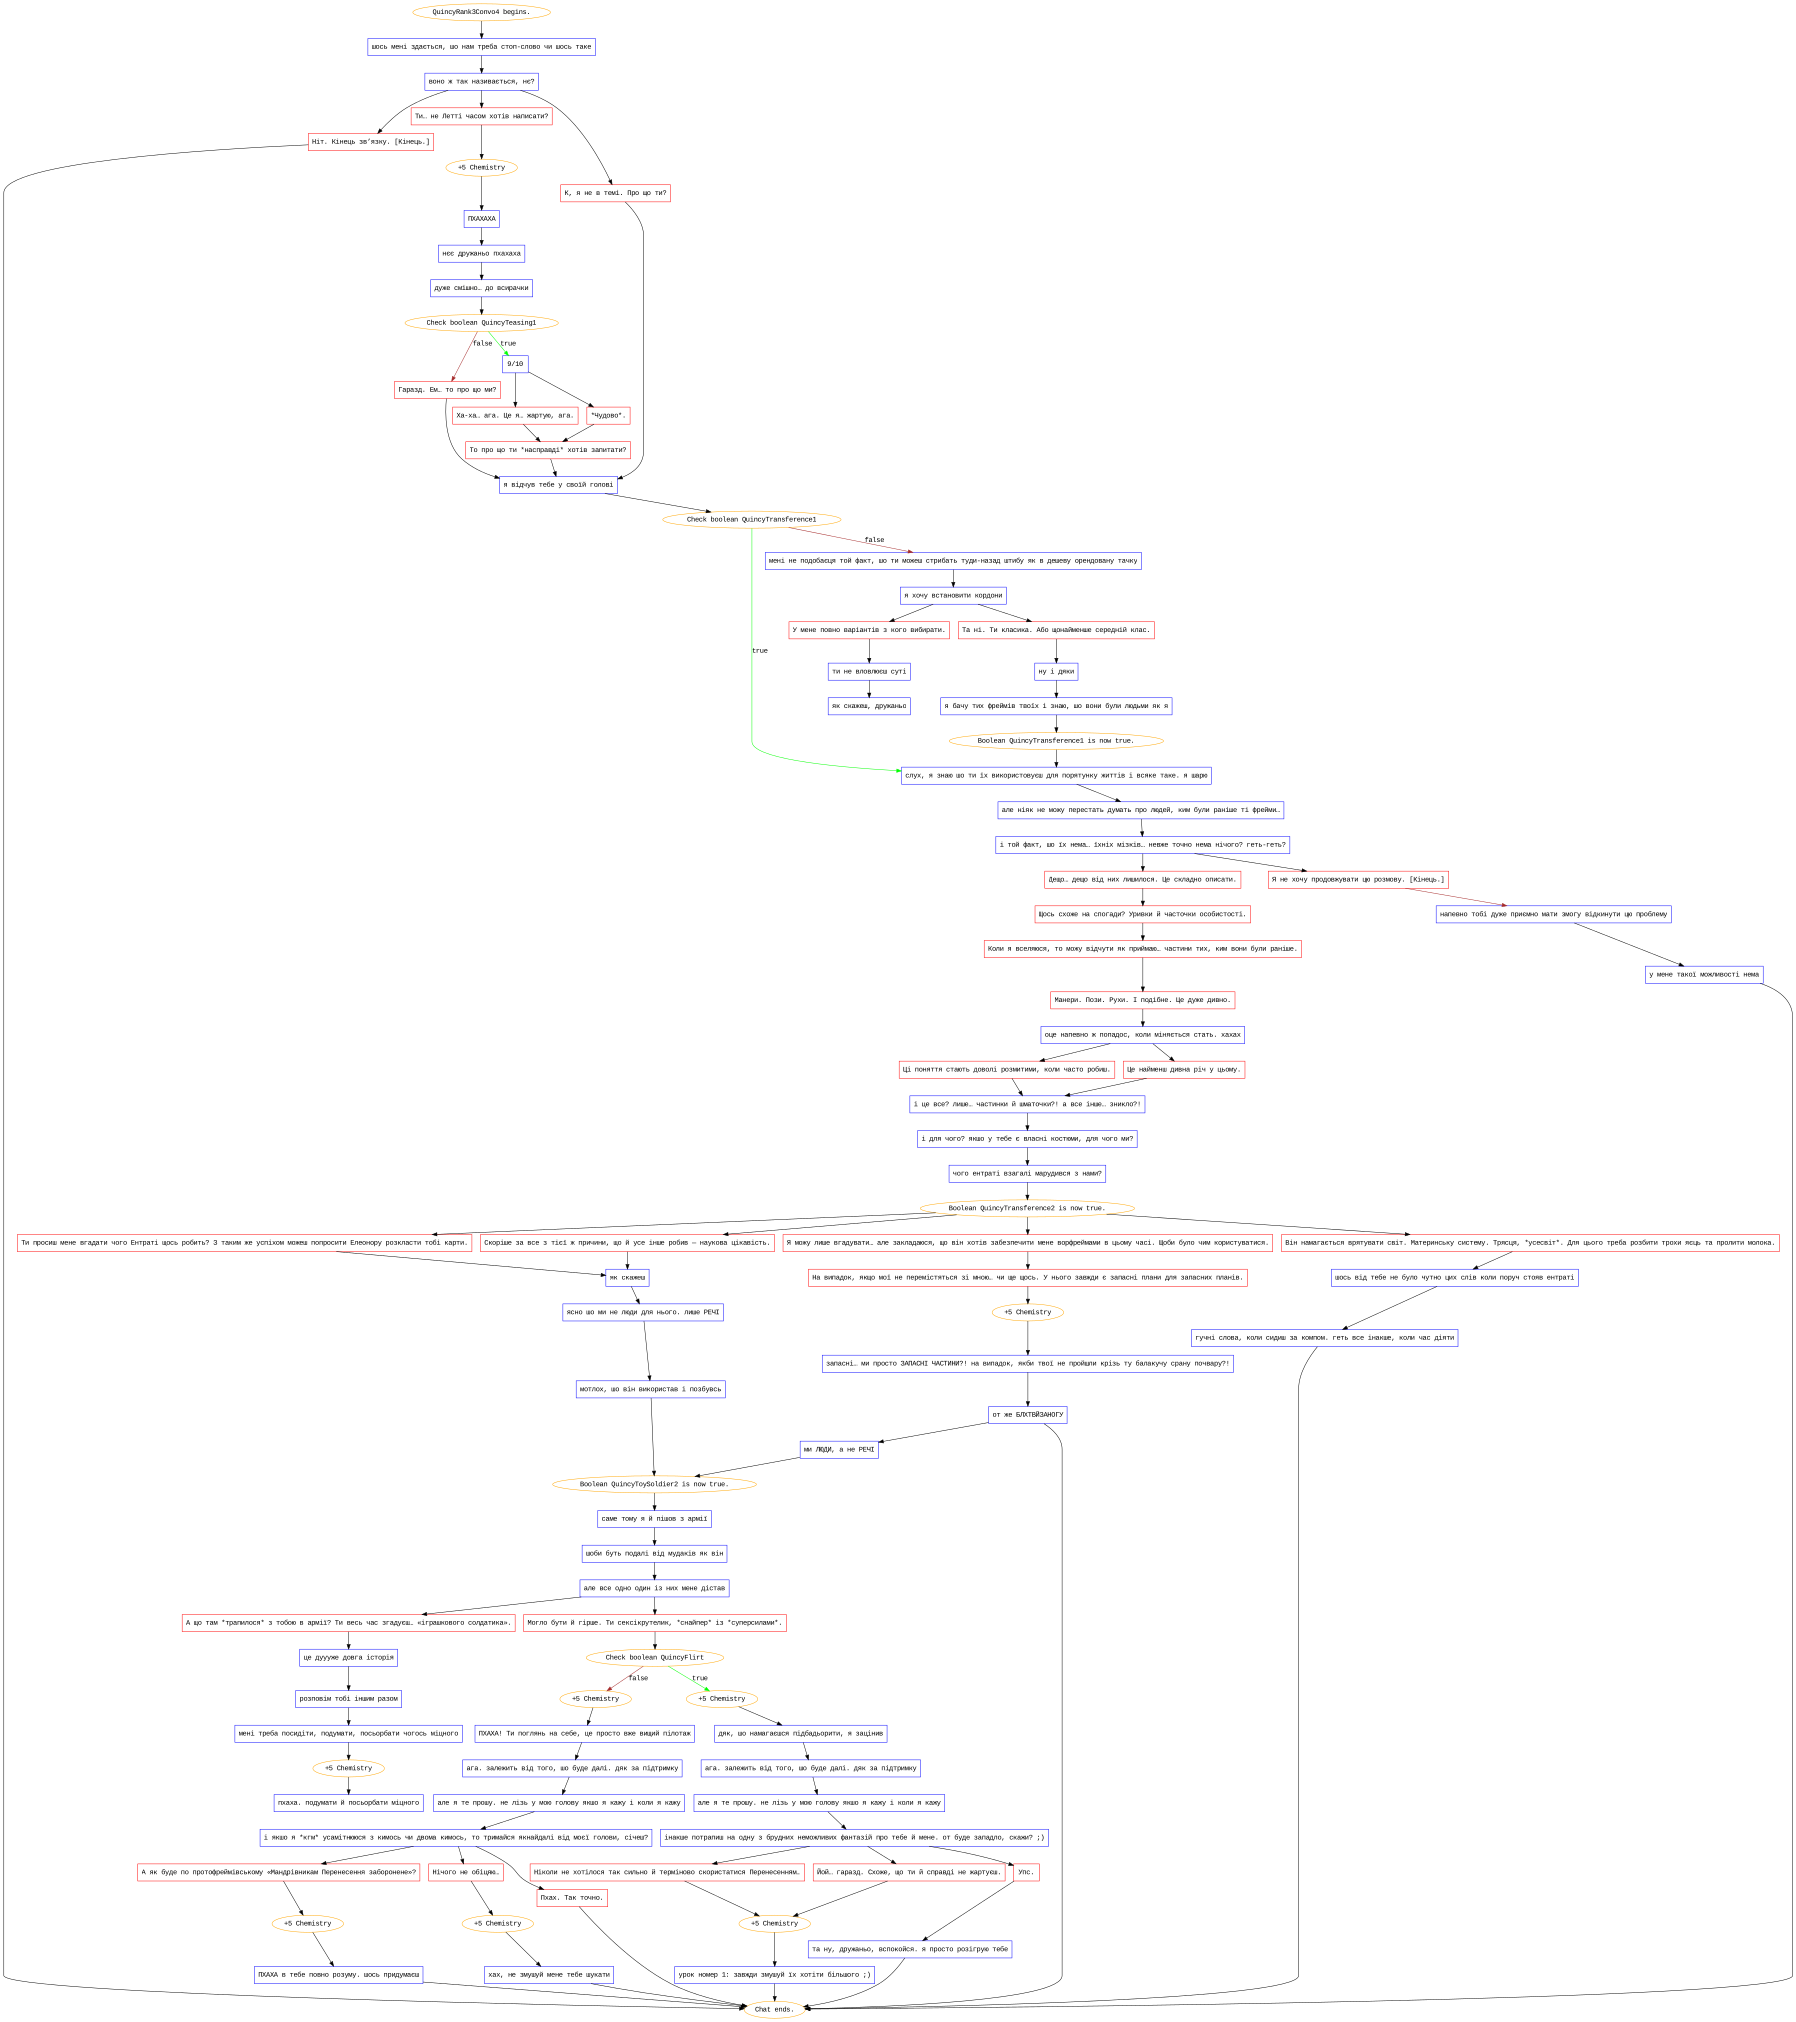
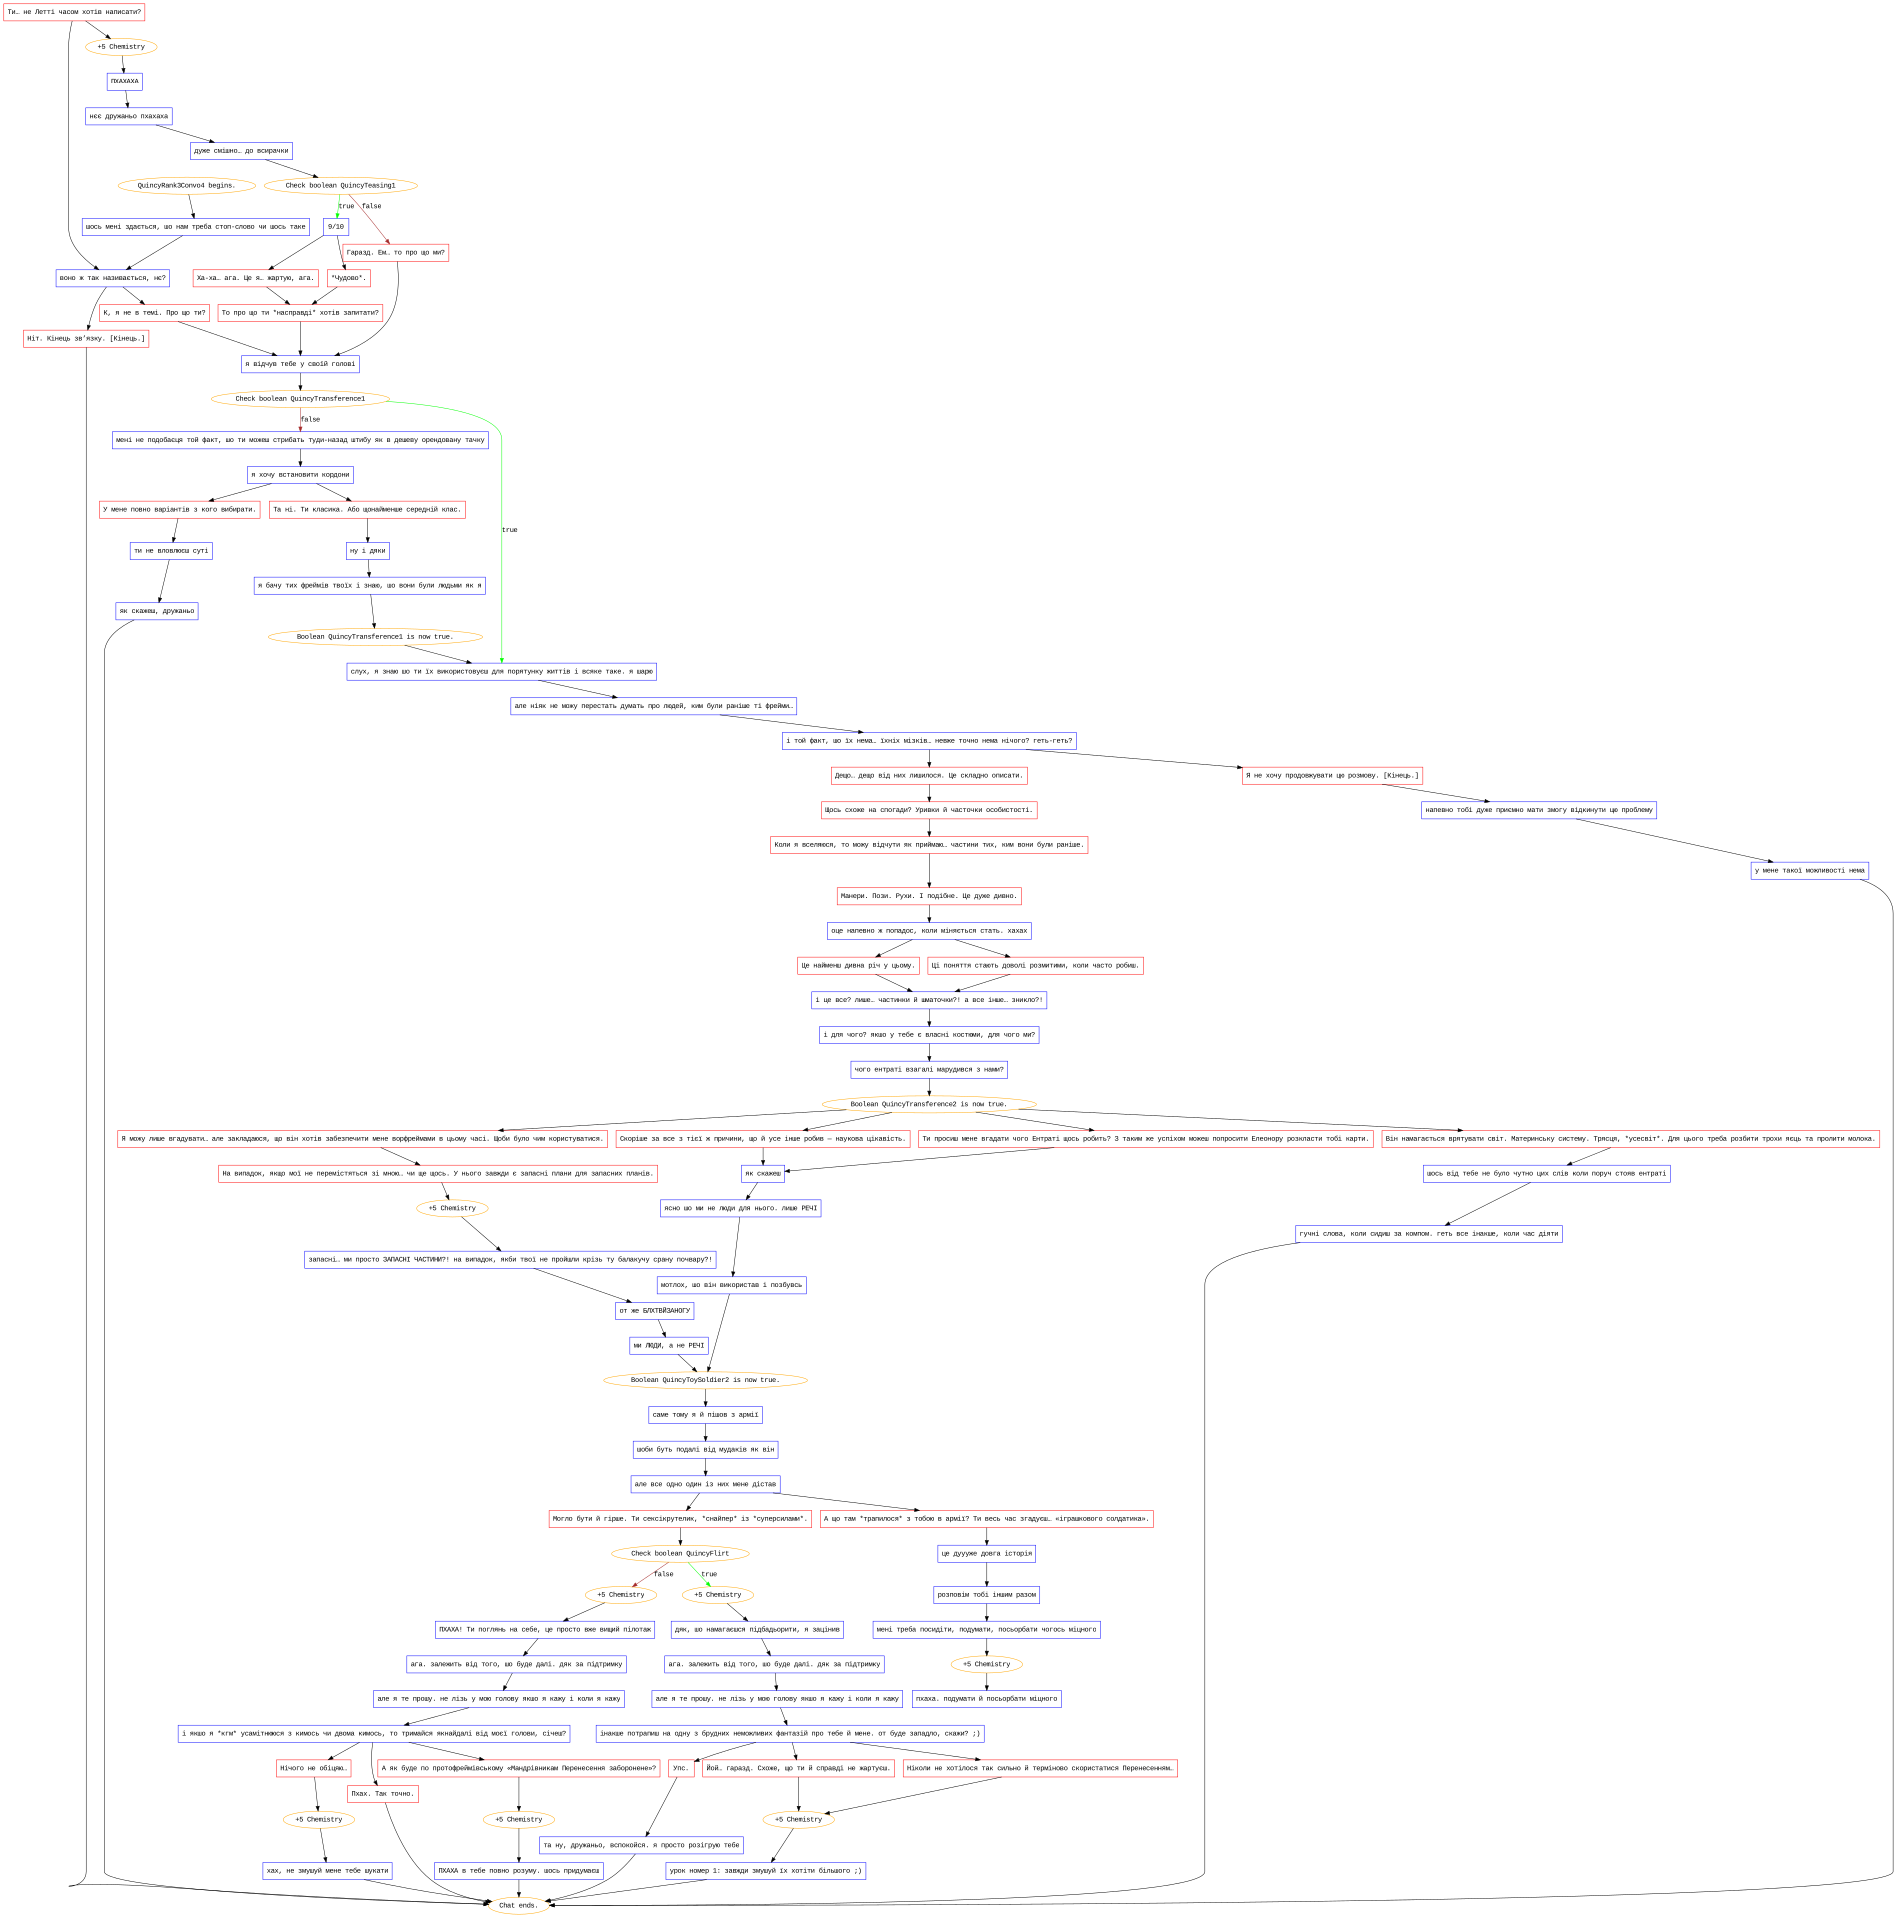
(482, 97) -> (69, 149)
(1454, 897) -> (1433, 793)
(1062, 1825) -> (104, 1430)
